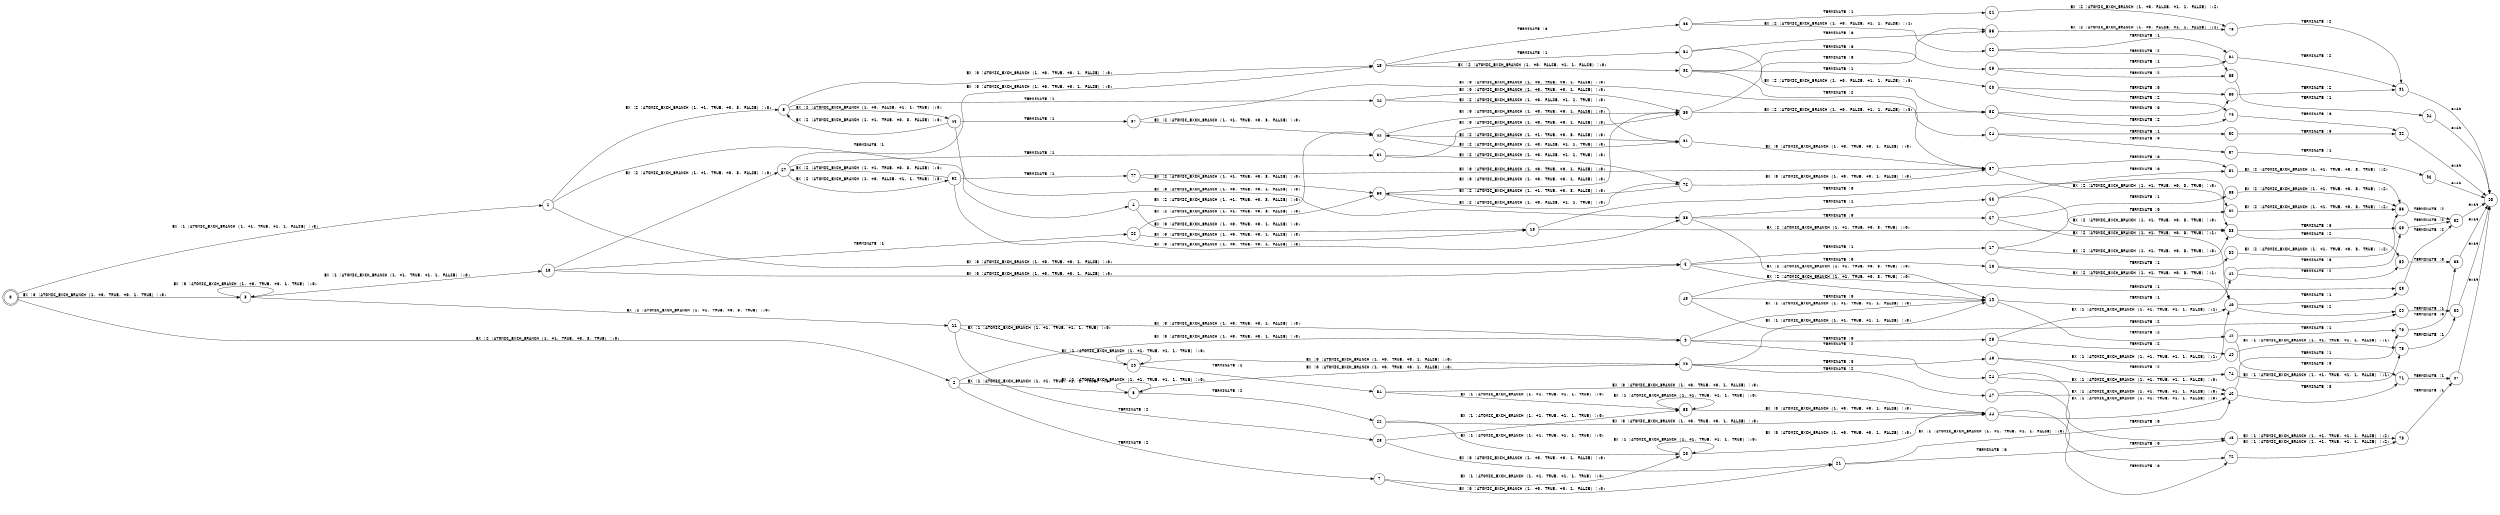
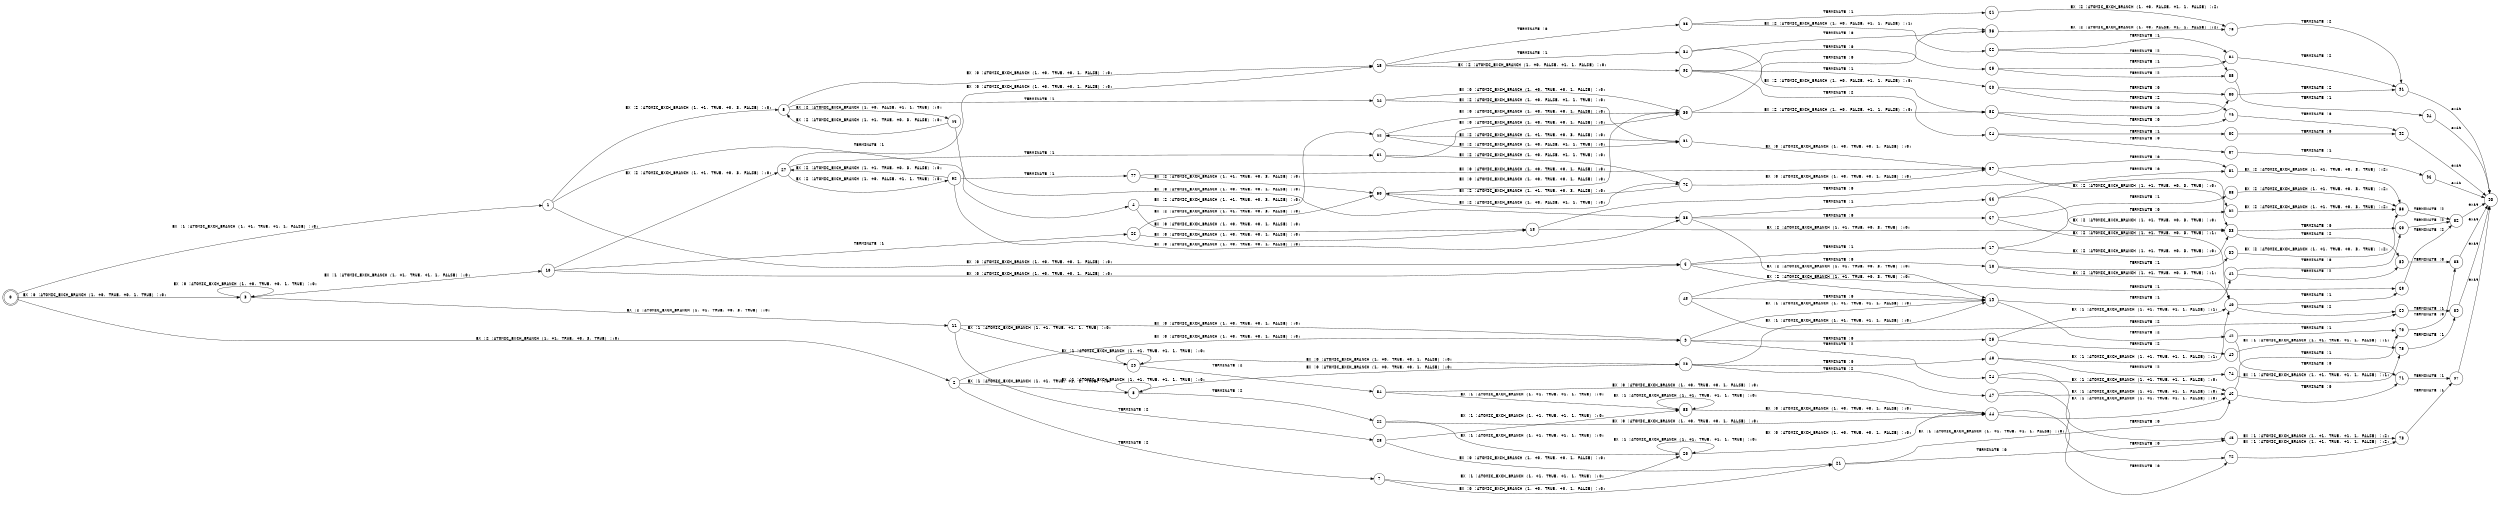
(1992, 31) -> (1992, 31)
(2145, 120) -> (2145, 120)
(1134, 121) -> none
